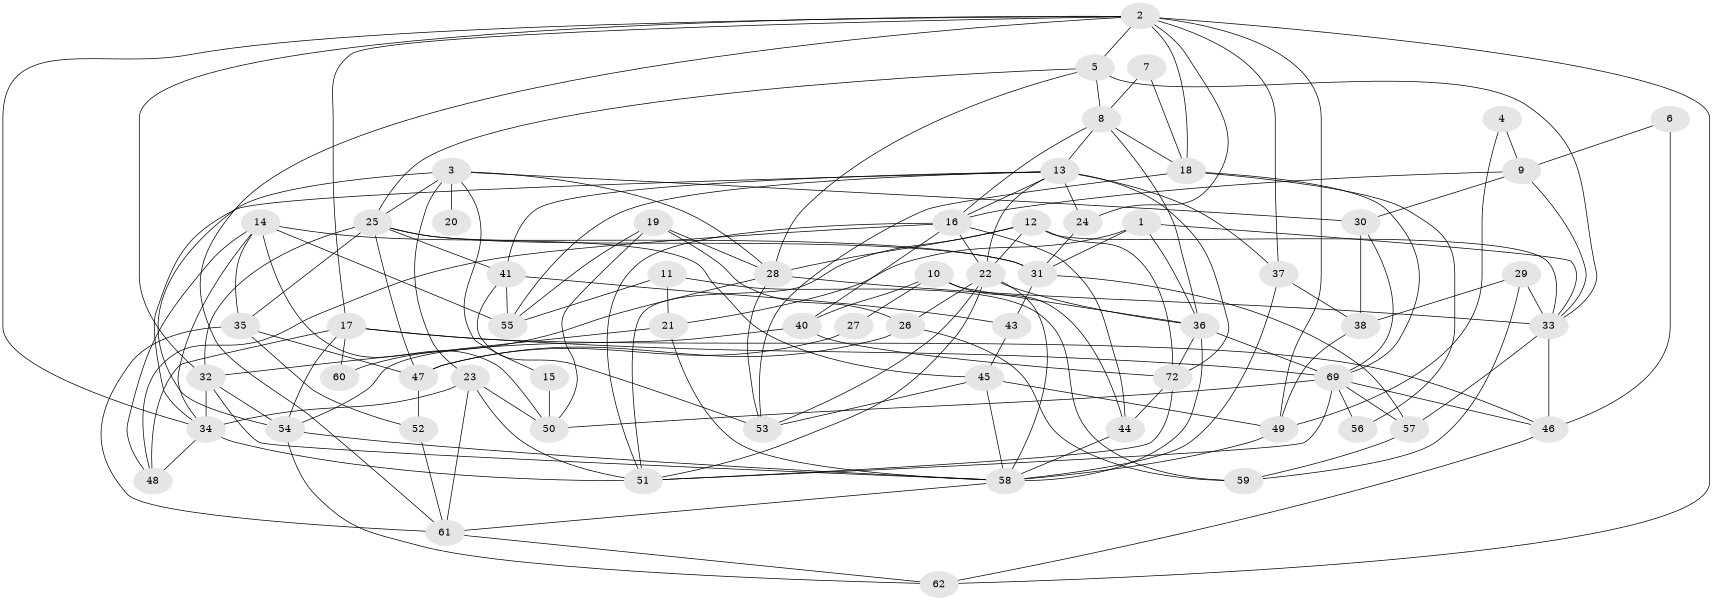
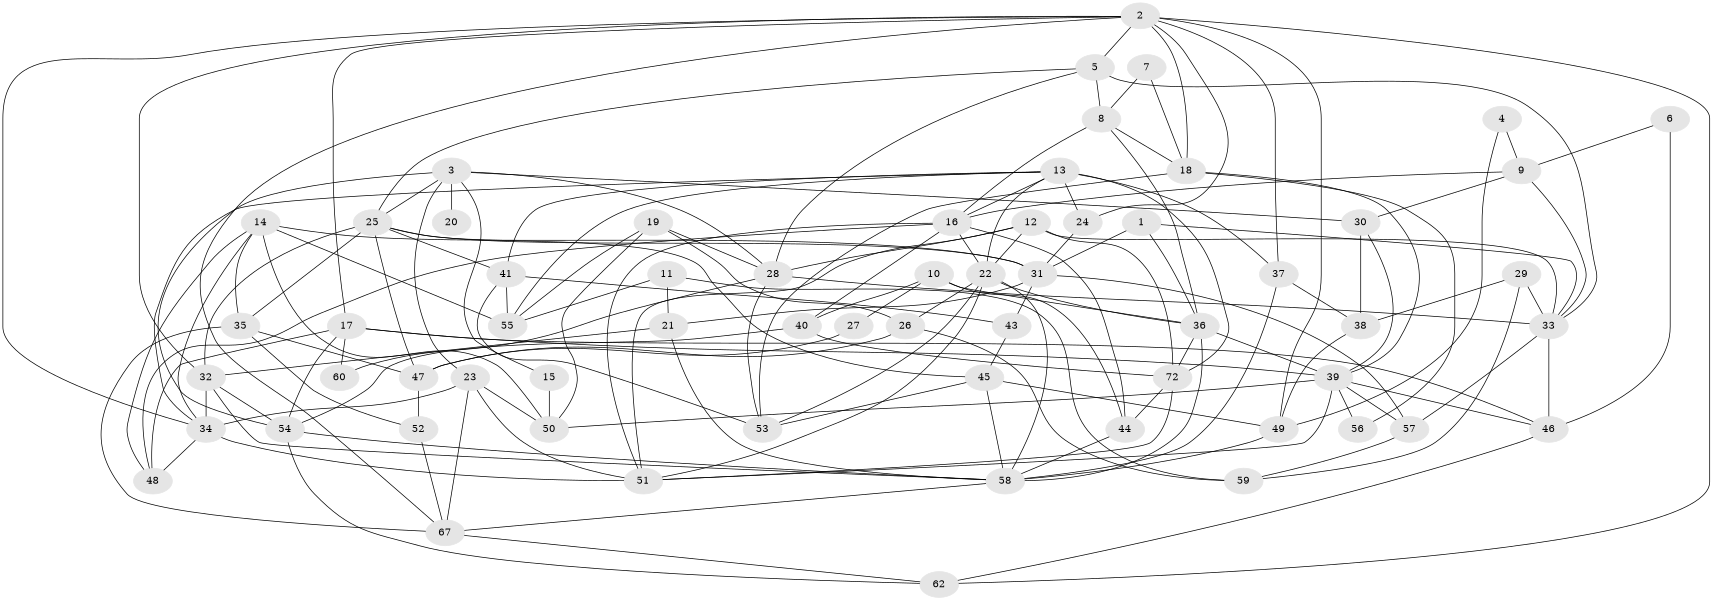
(1081, 145) -> none
(904, 263) -> (814, 310)
(1333, 378) -> (1333, 378)
(445, 533) -> (445, 533)
